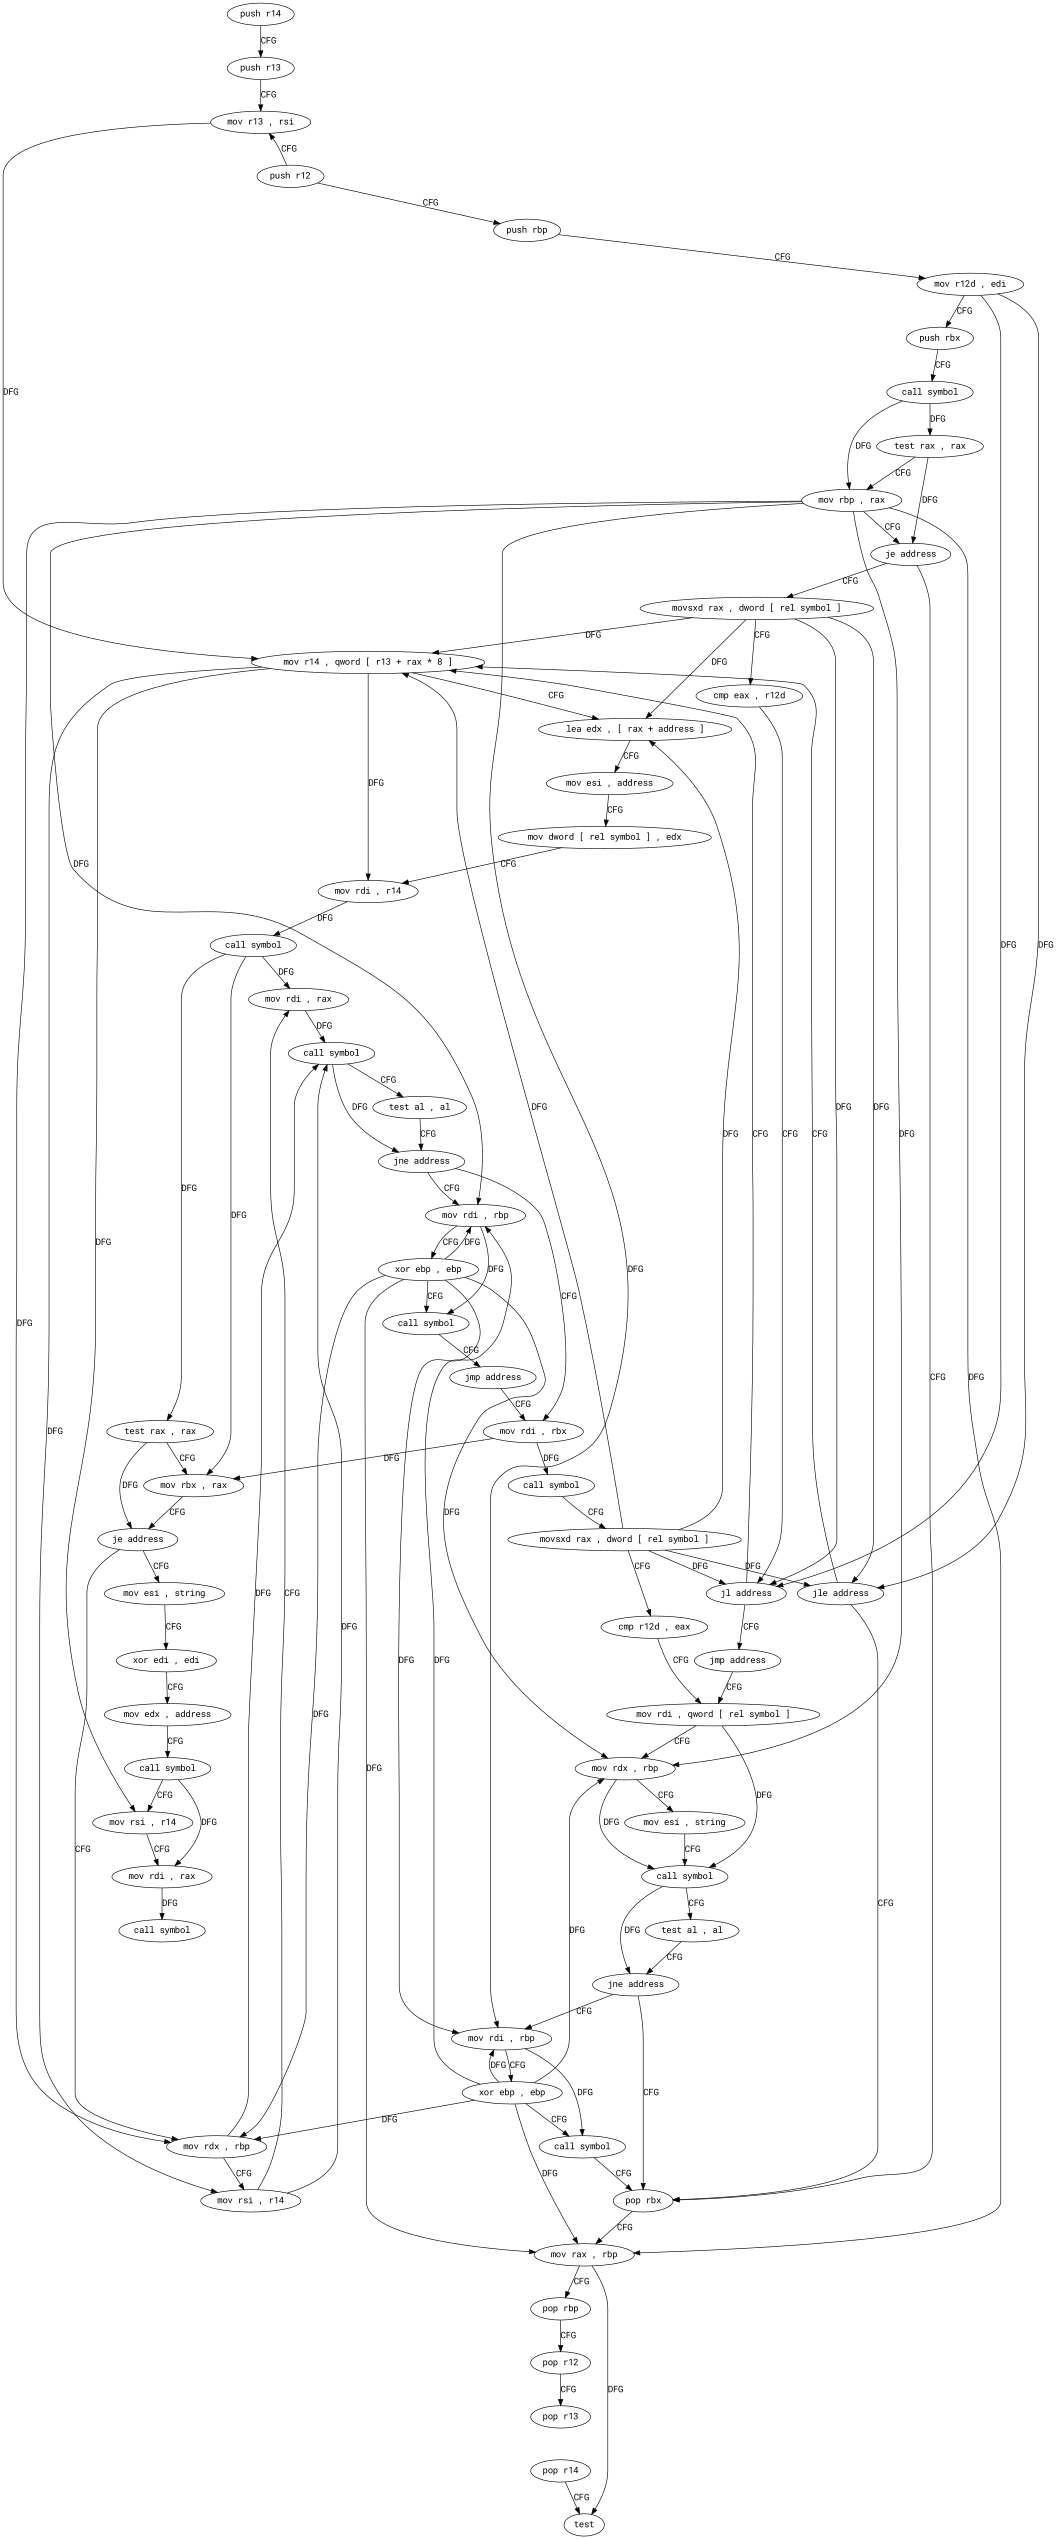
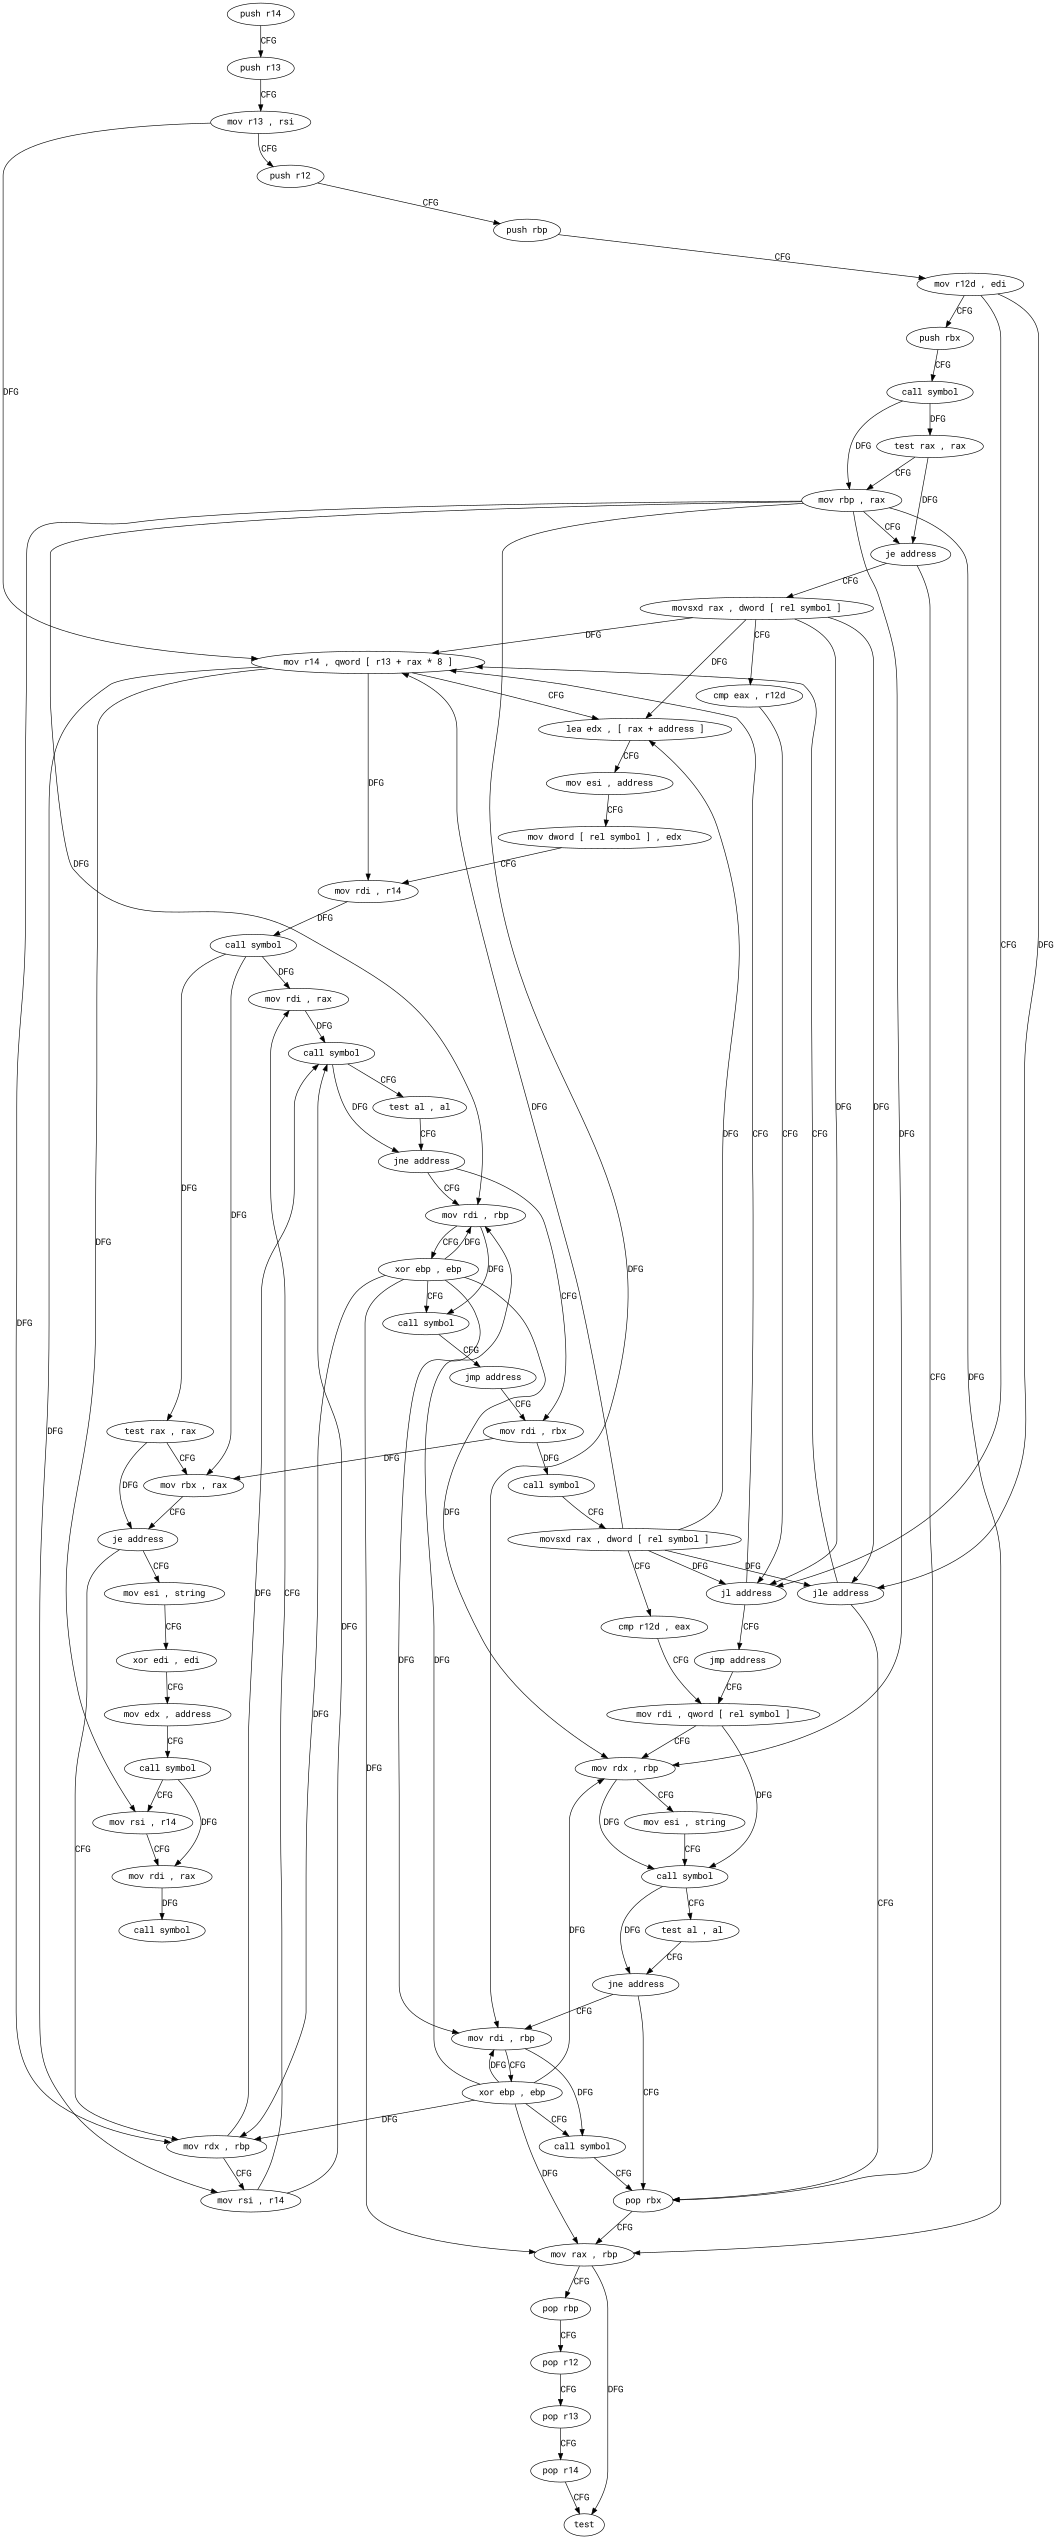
(281, 151) -> (260, 149)
(1009, 946) -> (1009, 946)
none -> (561, 2441)
